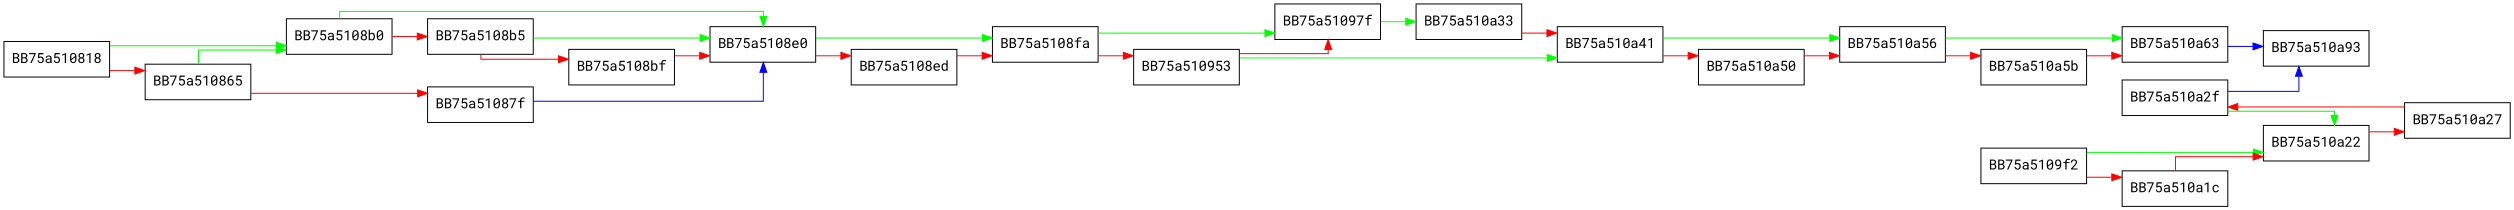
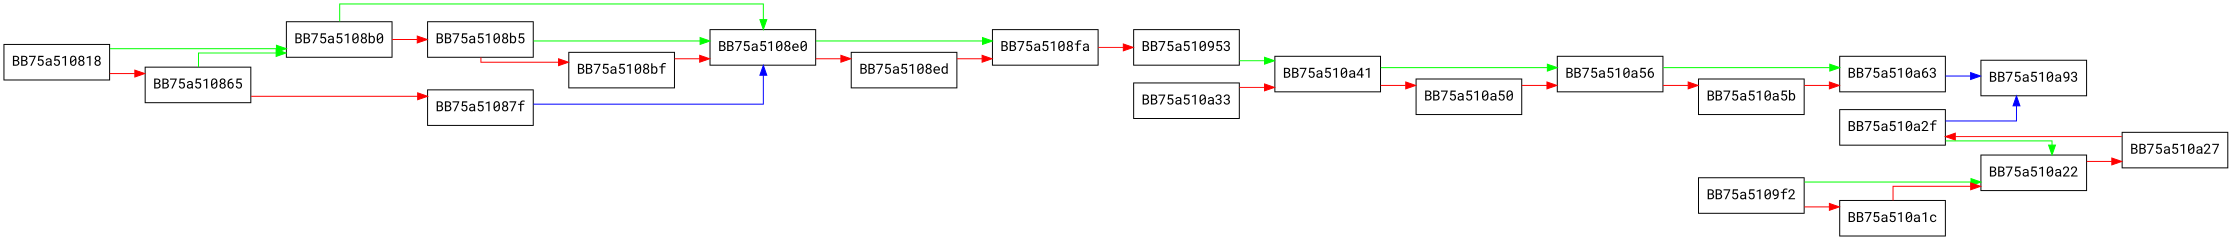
(1328, 22) -> none
